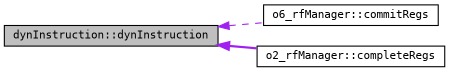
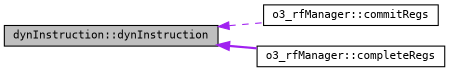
(351, 15) -> (351, 15)
(351, 56) -> (351, 56)
